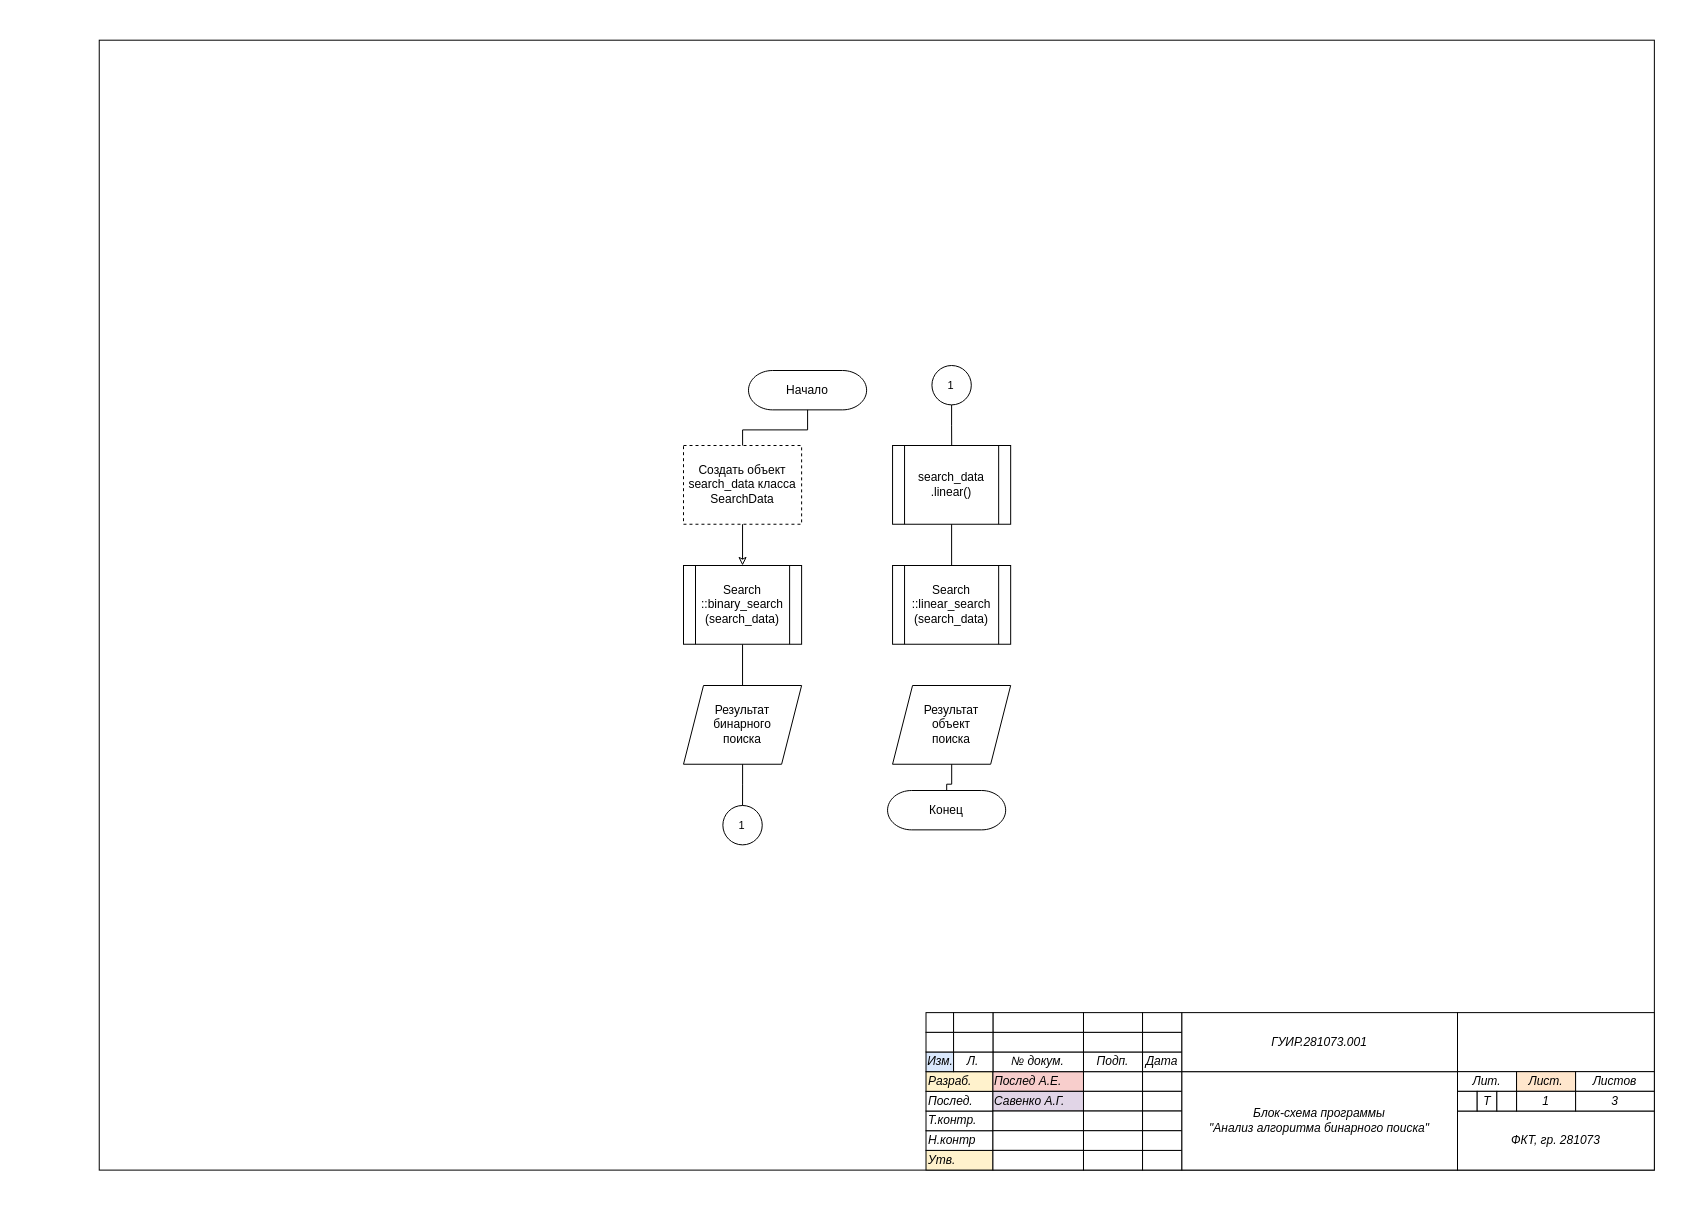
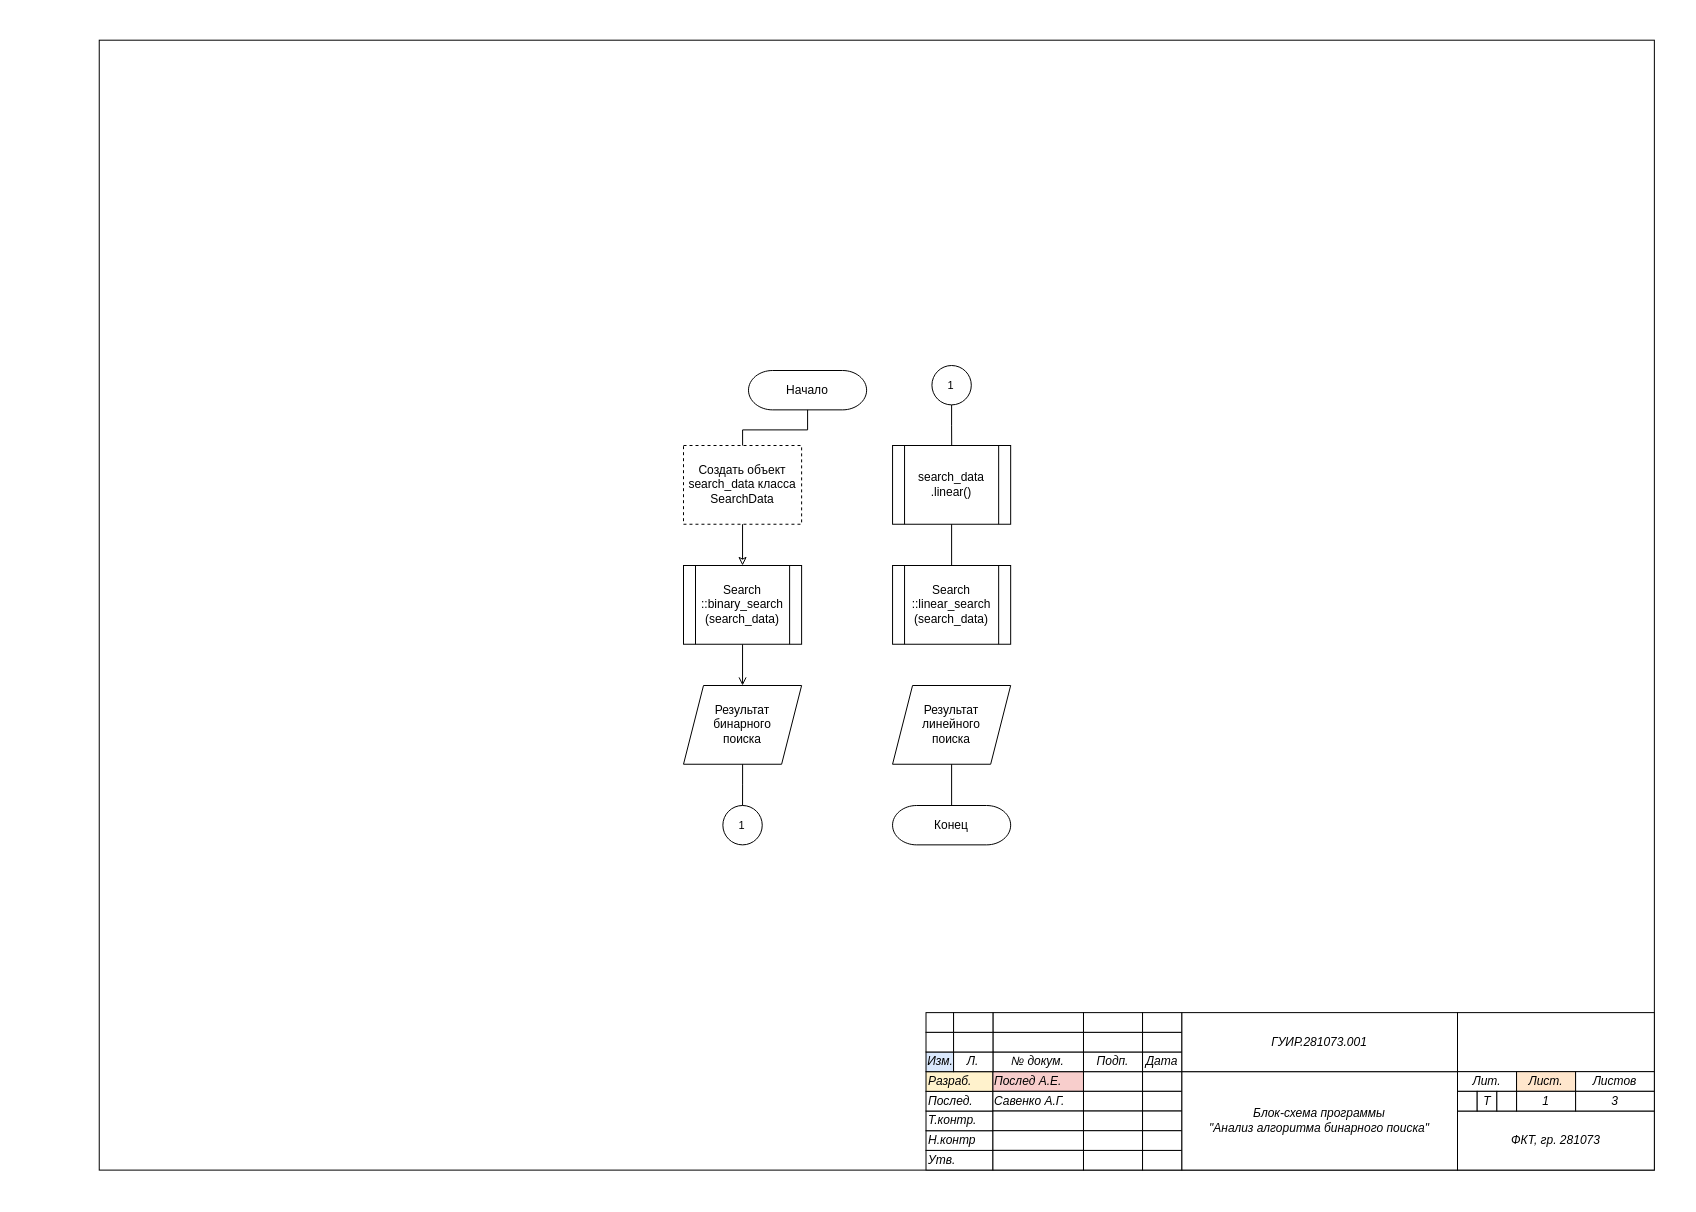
(743, 680) -> (743, 679)
(952, 725) -> (952, 725)
(947, 810) -> (952, 825)
(1038, 1101) -> (1038, 1101)
(959, 1160) -> (959, 1160)
